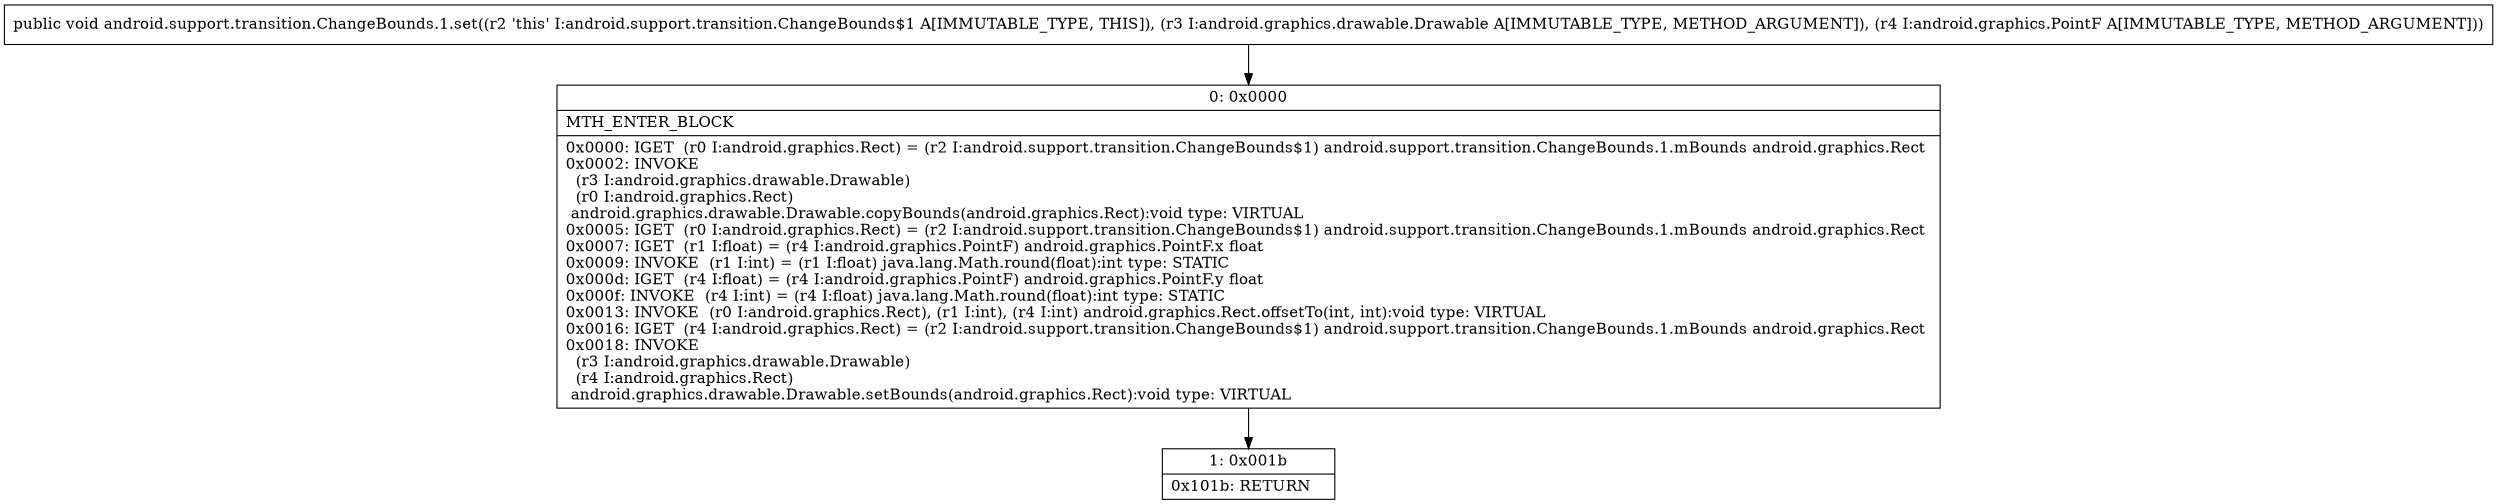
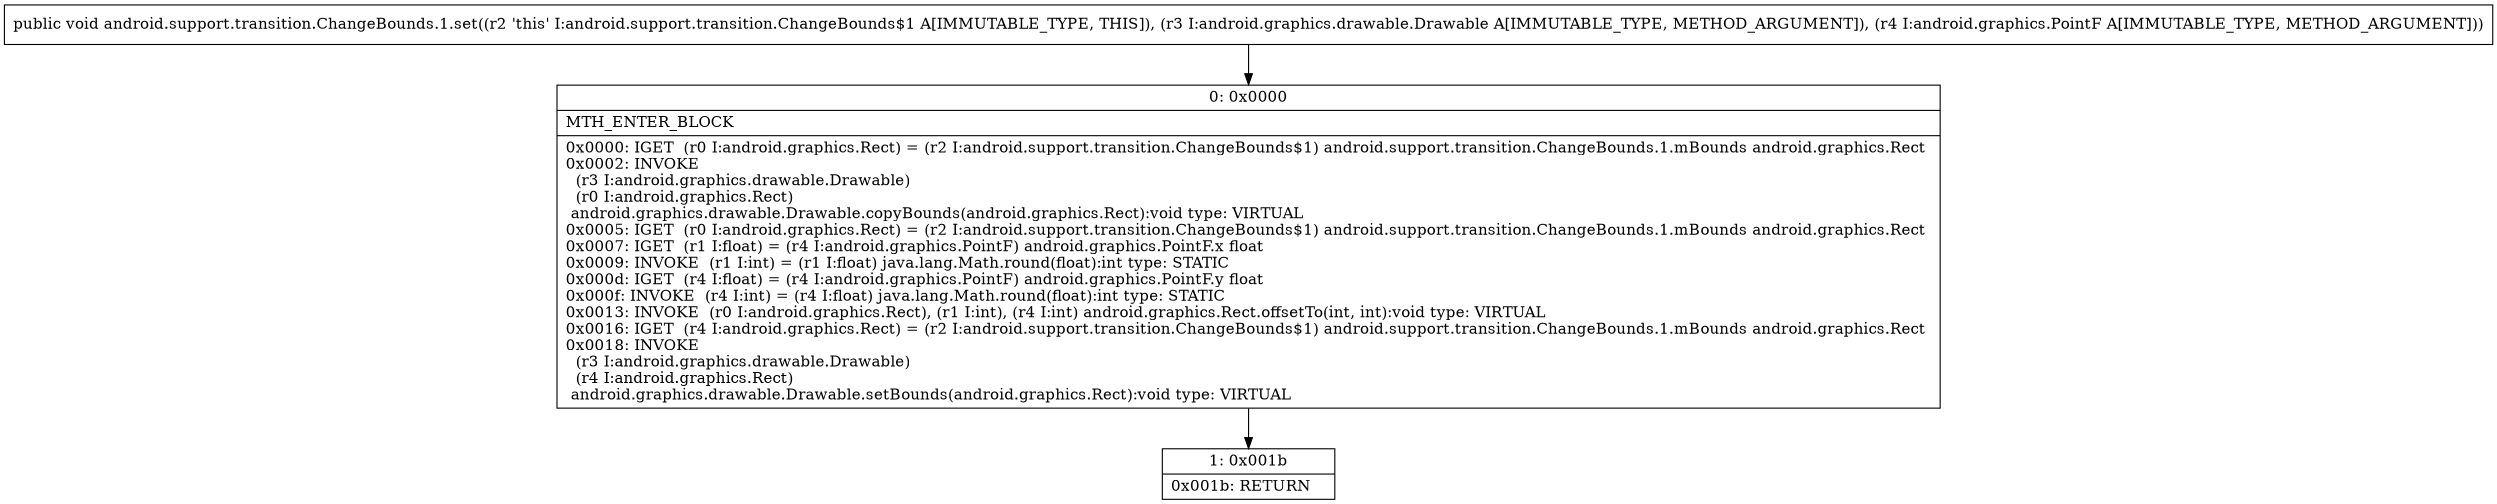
(1249, 486) -> (1249, 486)
